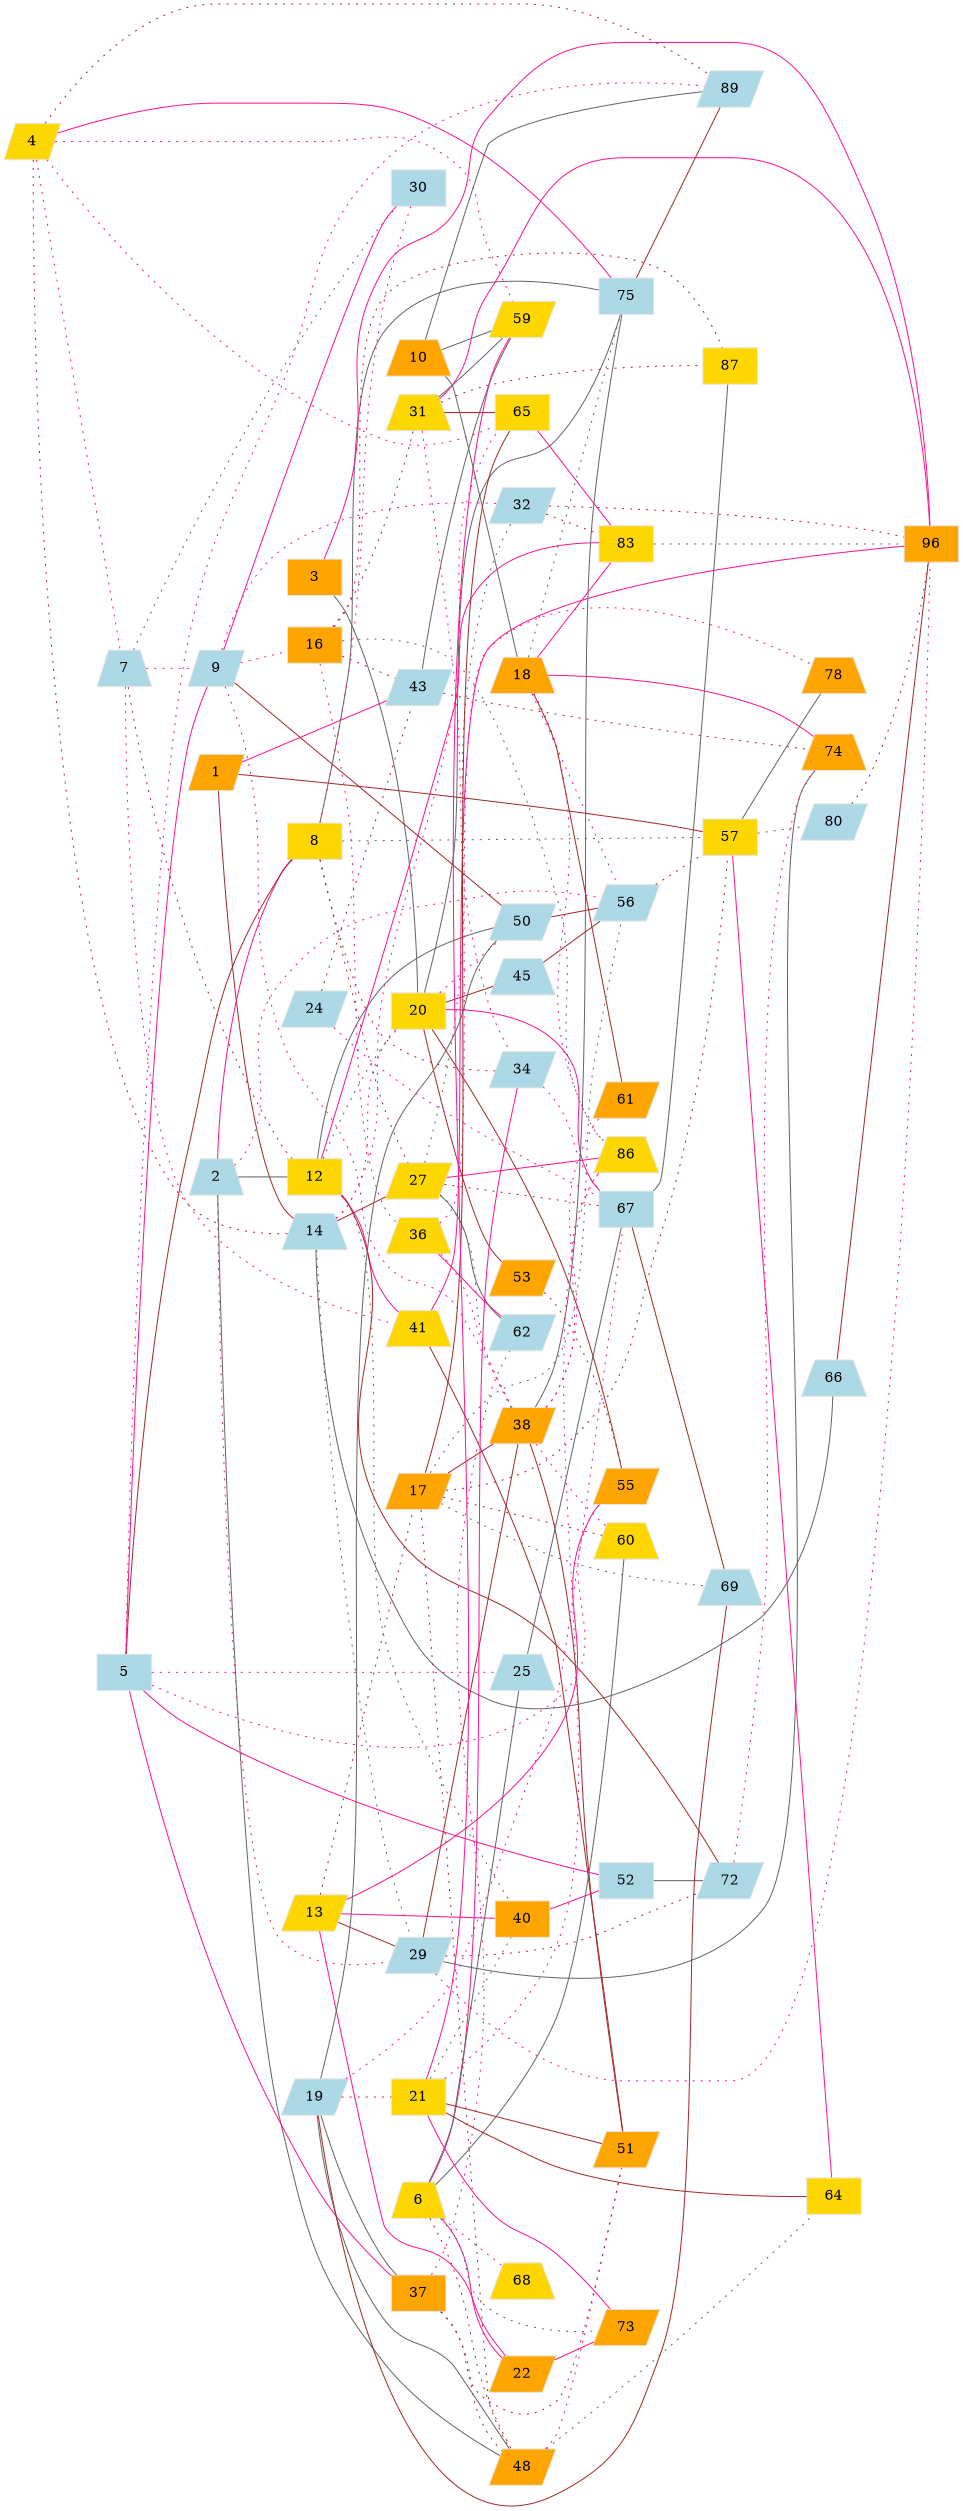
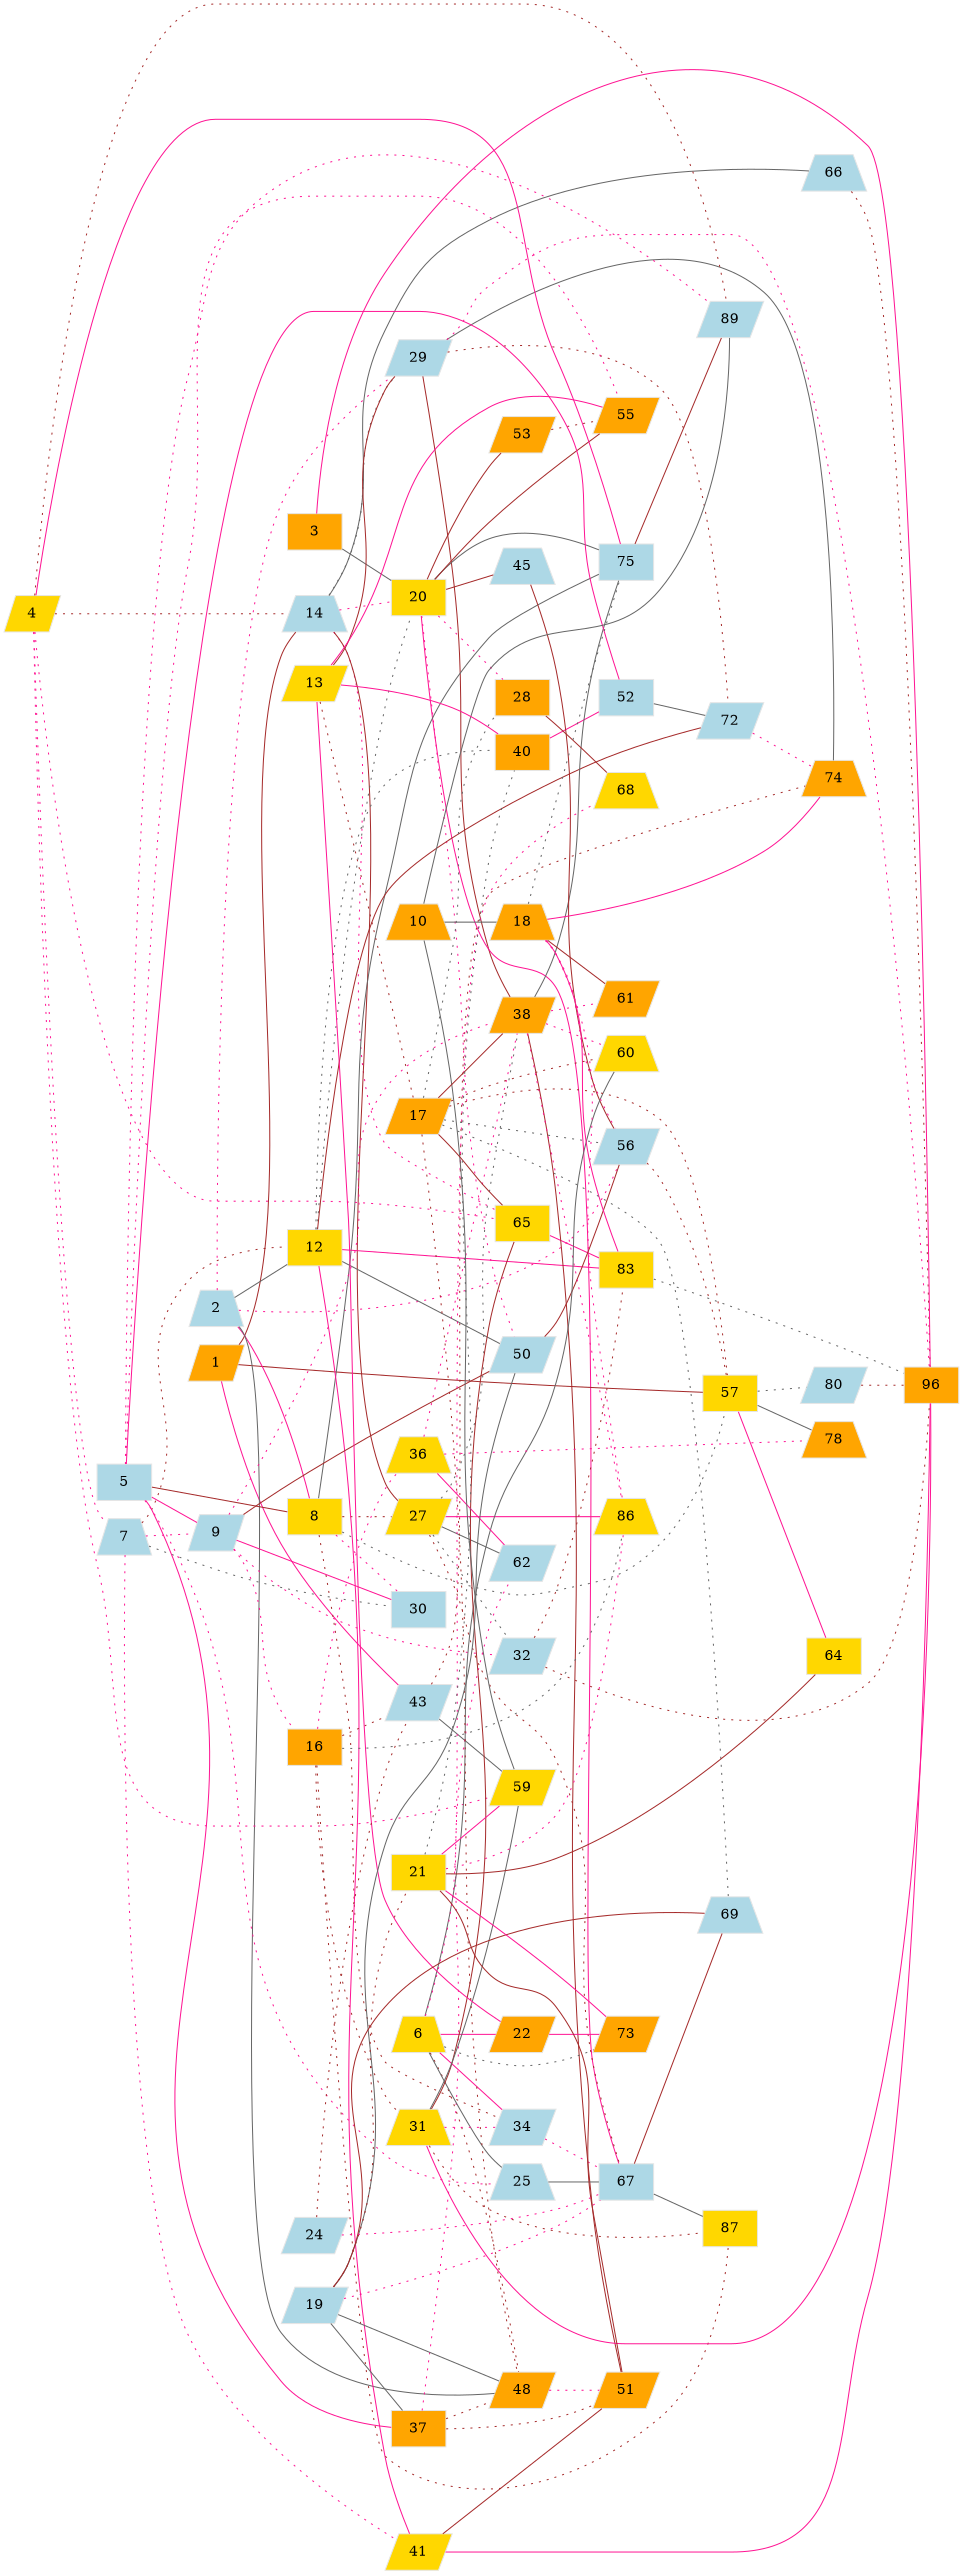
none -> (522, 698)
(883, 961) -> (909, 717)
(419, 1329) -> (419, 2552)
(683, 2335) -> none
